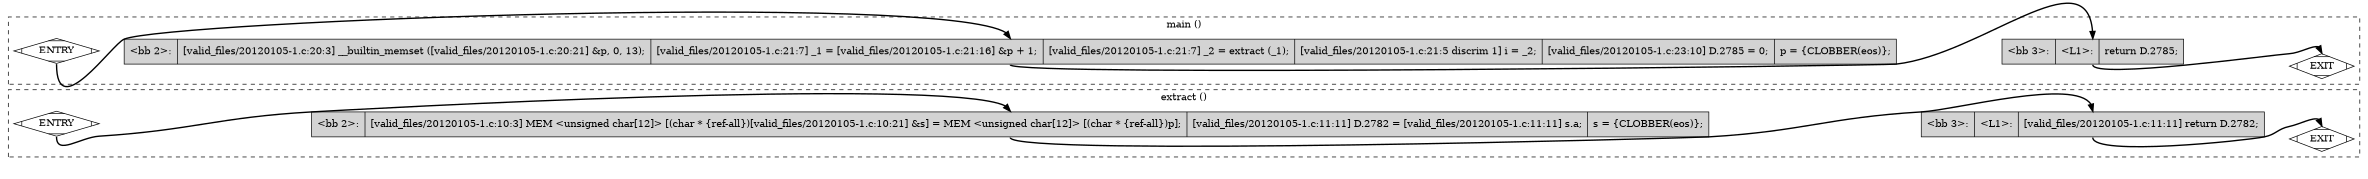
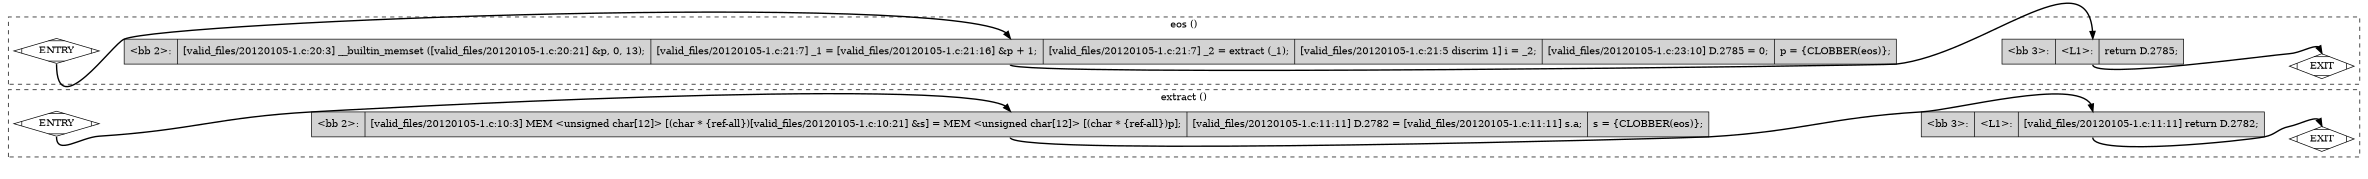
(1184, 25) -> (1184, 25)
